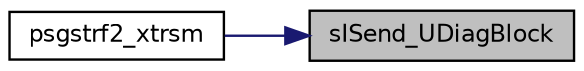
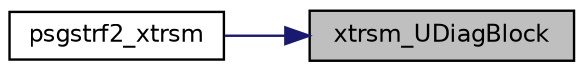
(442, 36) -> (442, 36)
